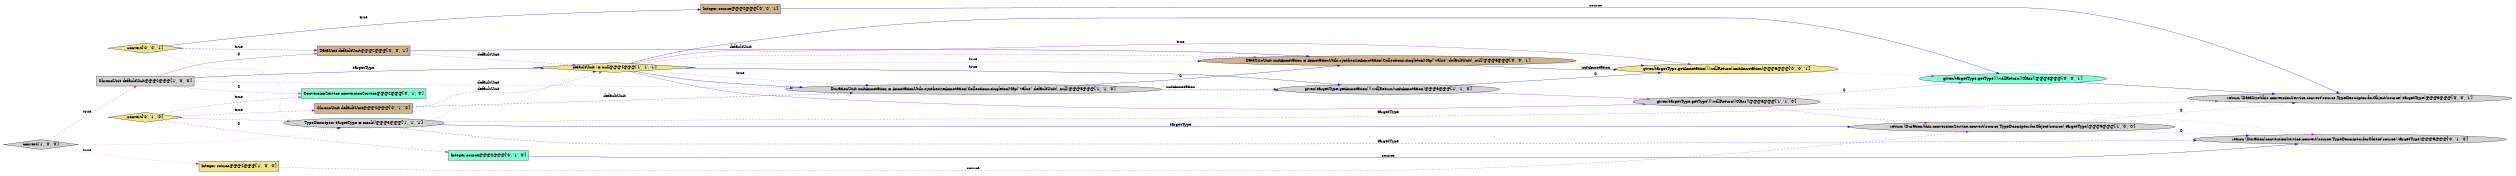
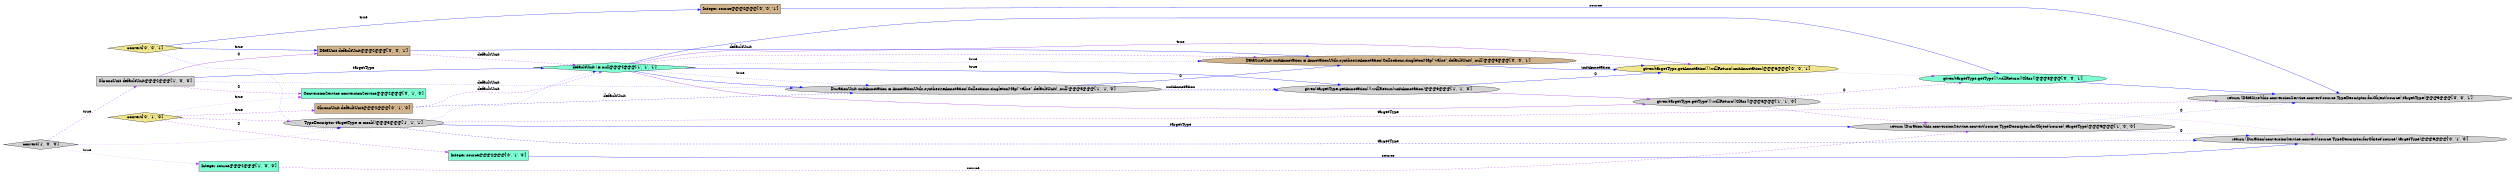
(247, 49) -> (247, 49)
(614, 68) -> (614, 68)
(229, 103) -> (229, 103)
(239, 166) -> (239, 166)
